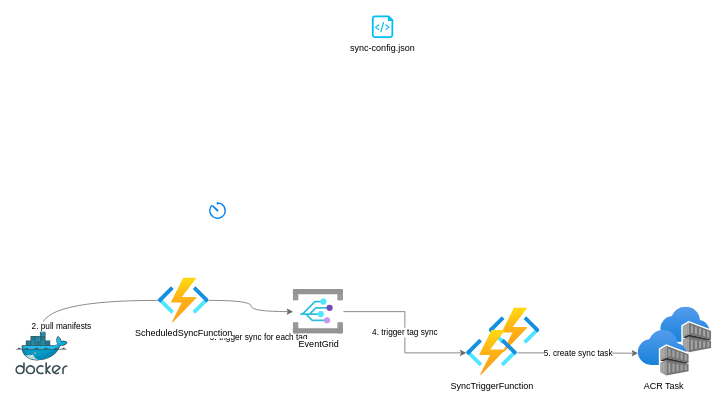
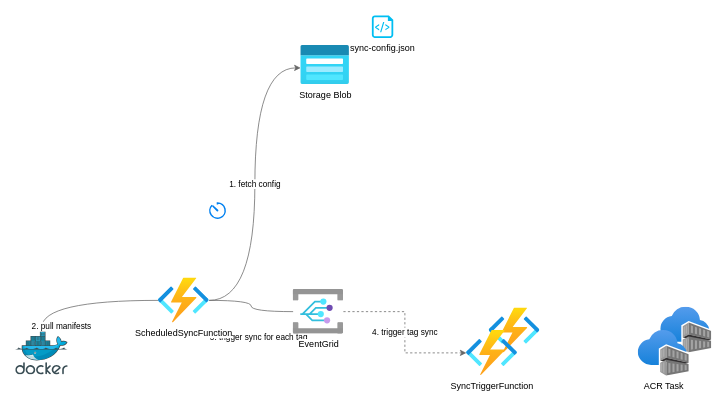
none -> (325, 65)
none -> (251, 242)
(286, 312) -> (288, 312)
(381, 312) -> (381, 312)
(578, 353) -> none
